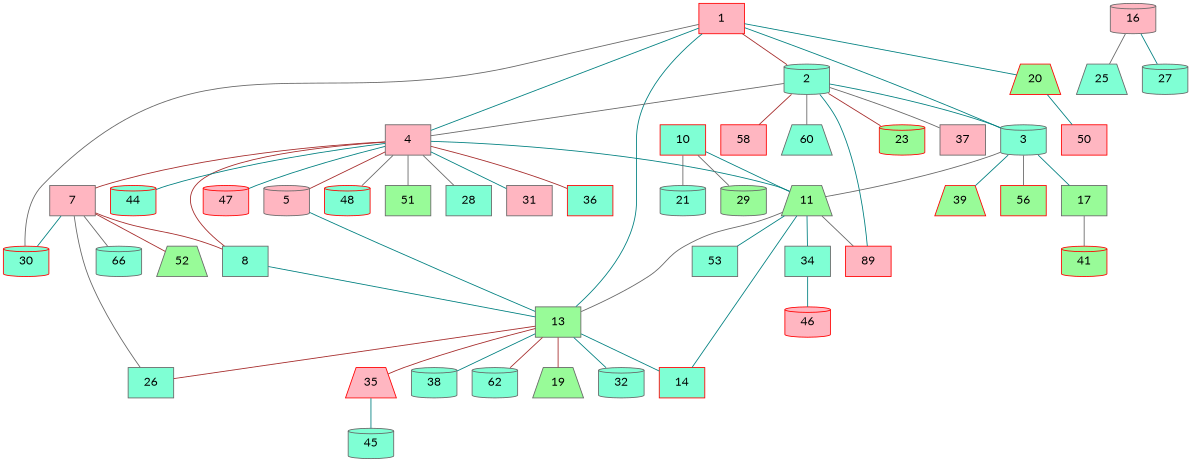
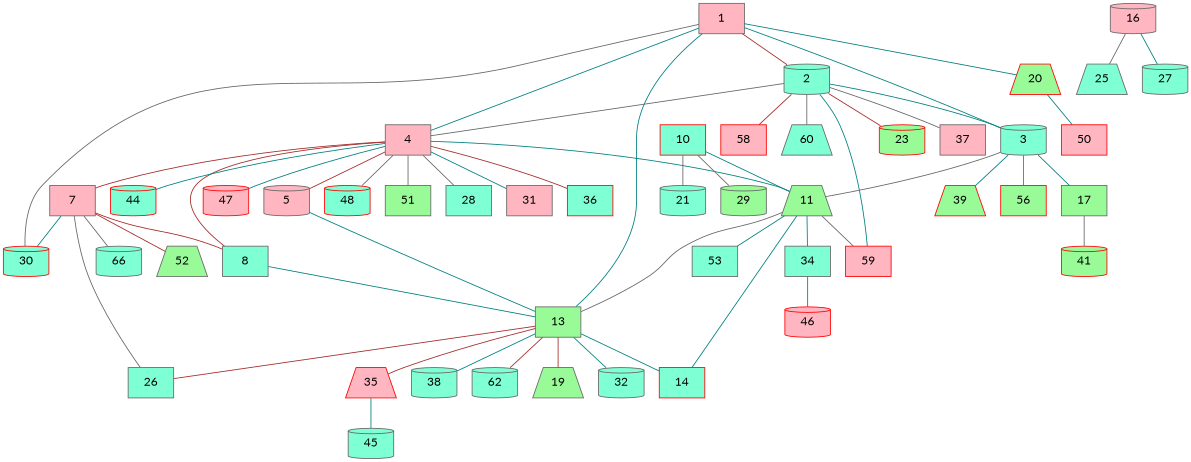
(722, 19) -> (722, 19)
(868, 261) -> (868, 261)
